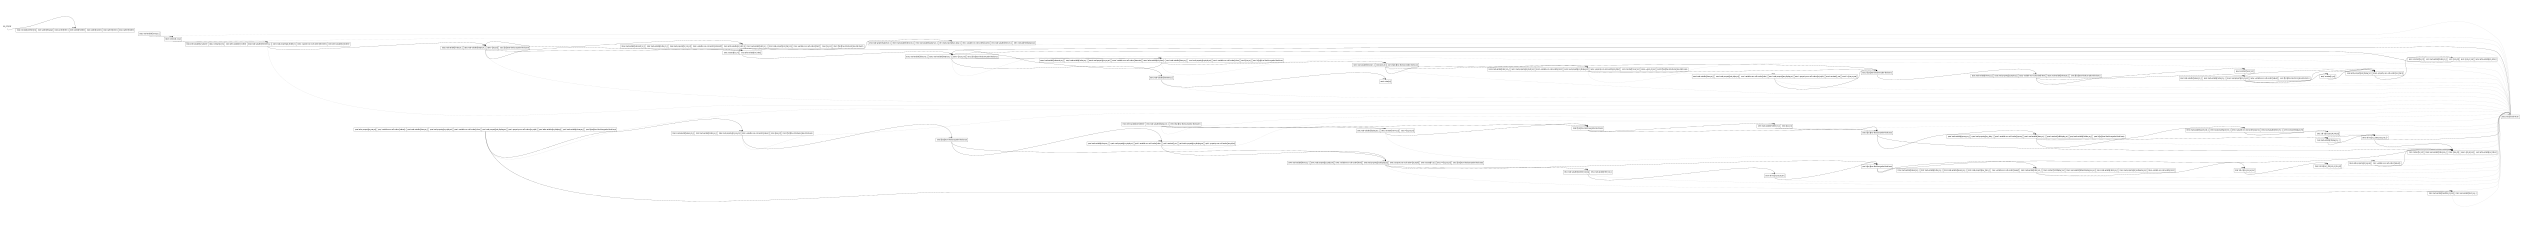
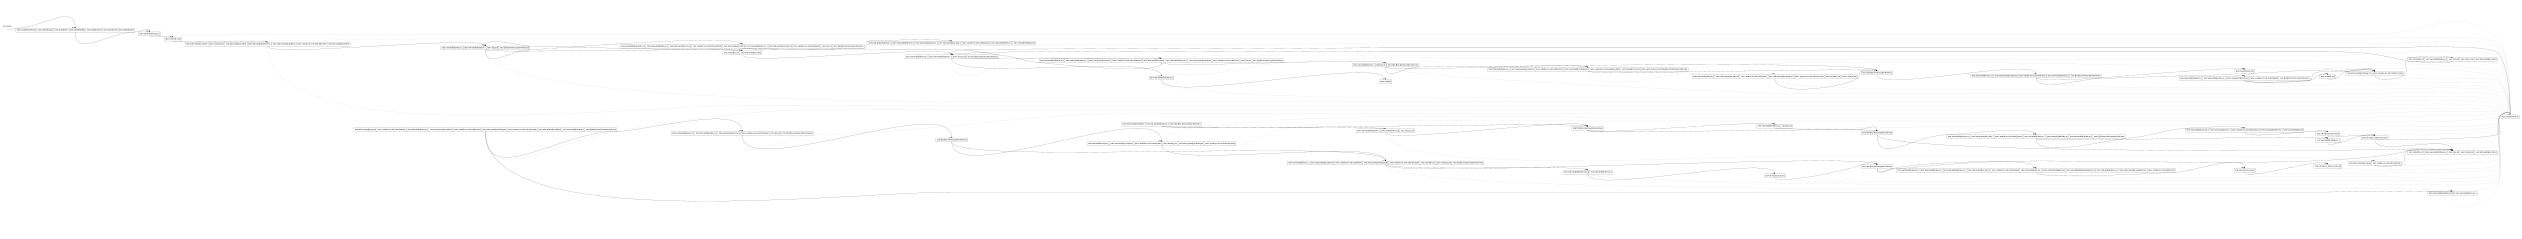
none -> (109, 37)
